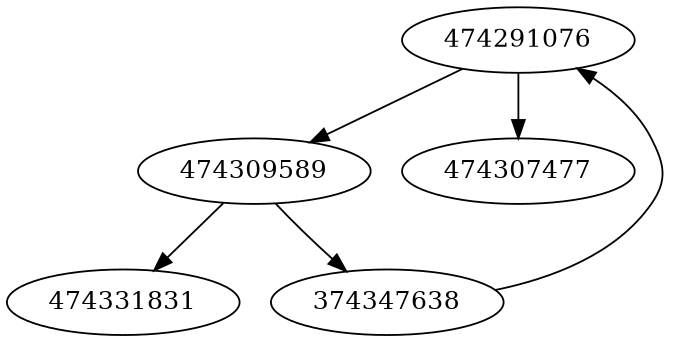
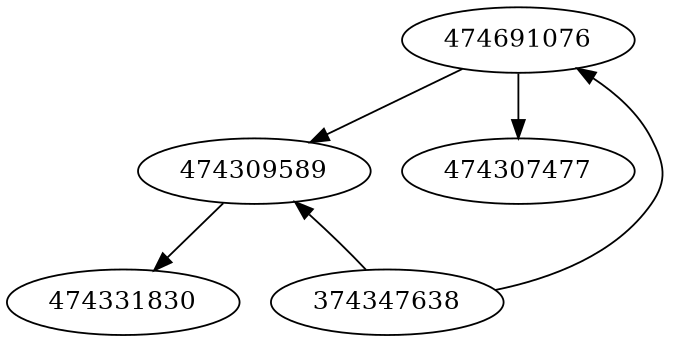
(518, 40) -> (518, 40)
(303, 232) -> (338, 242)
(123, 302) -> (123, 302)
